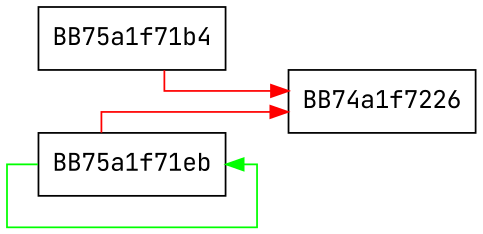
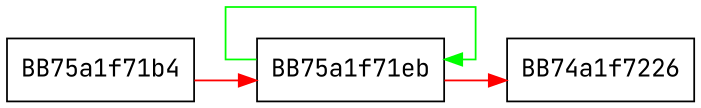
(207, 91) -> (217, 80)
